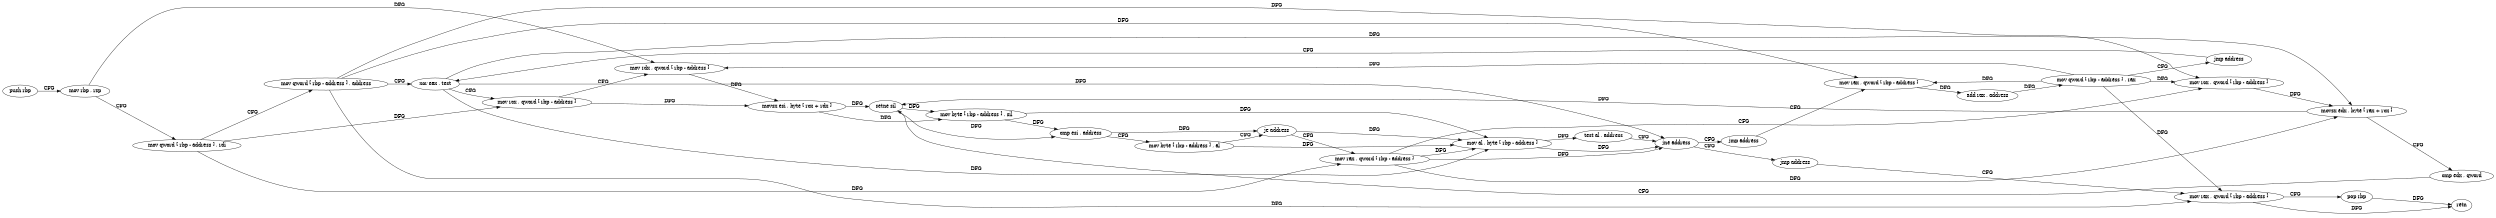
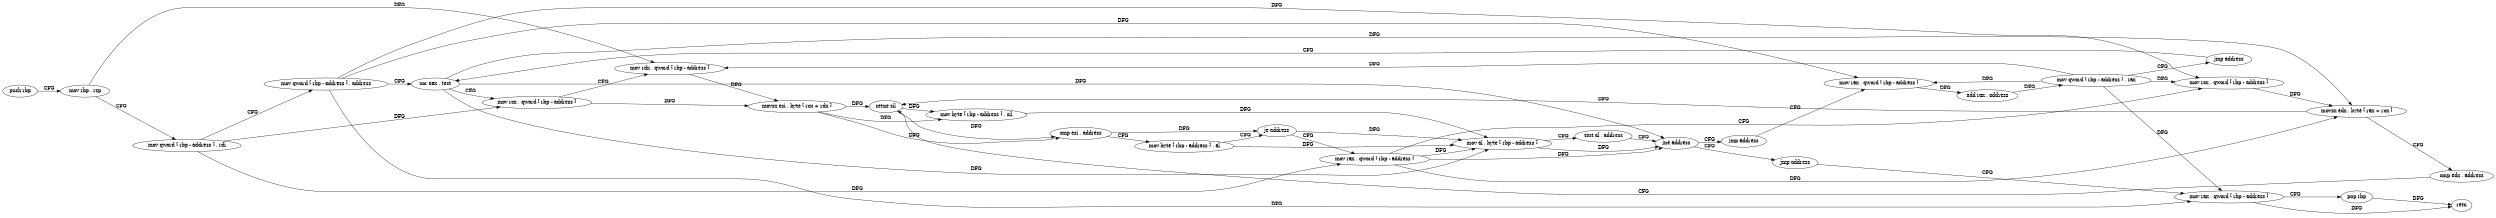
(1030, 124) -> (947, 143)
(1563, 136) -> (1563, 136)
(2462, 176) -> (2462, 176)
